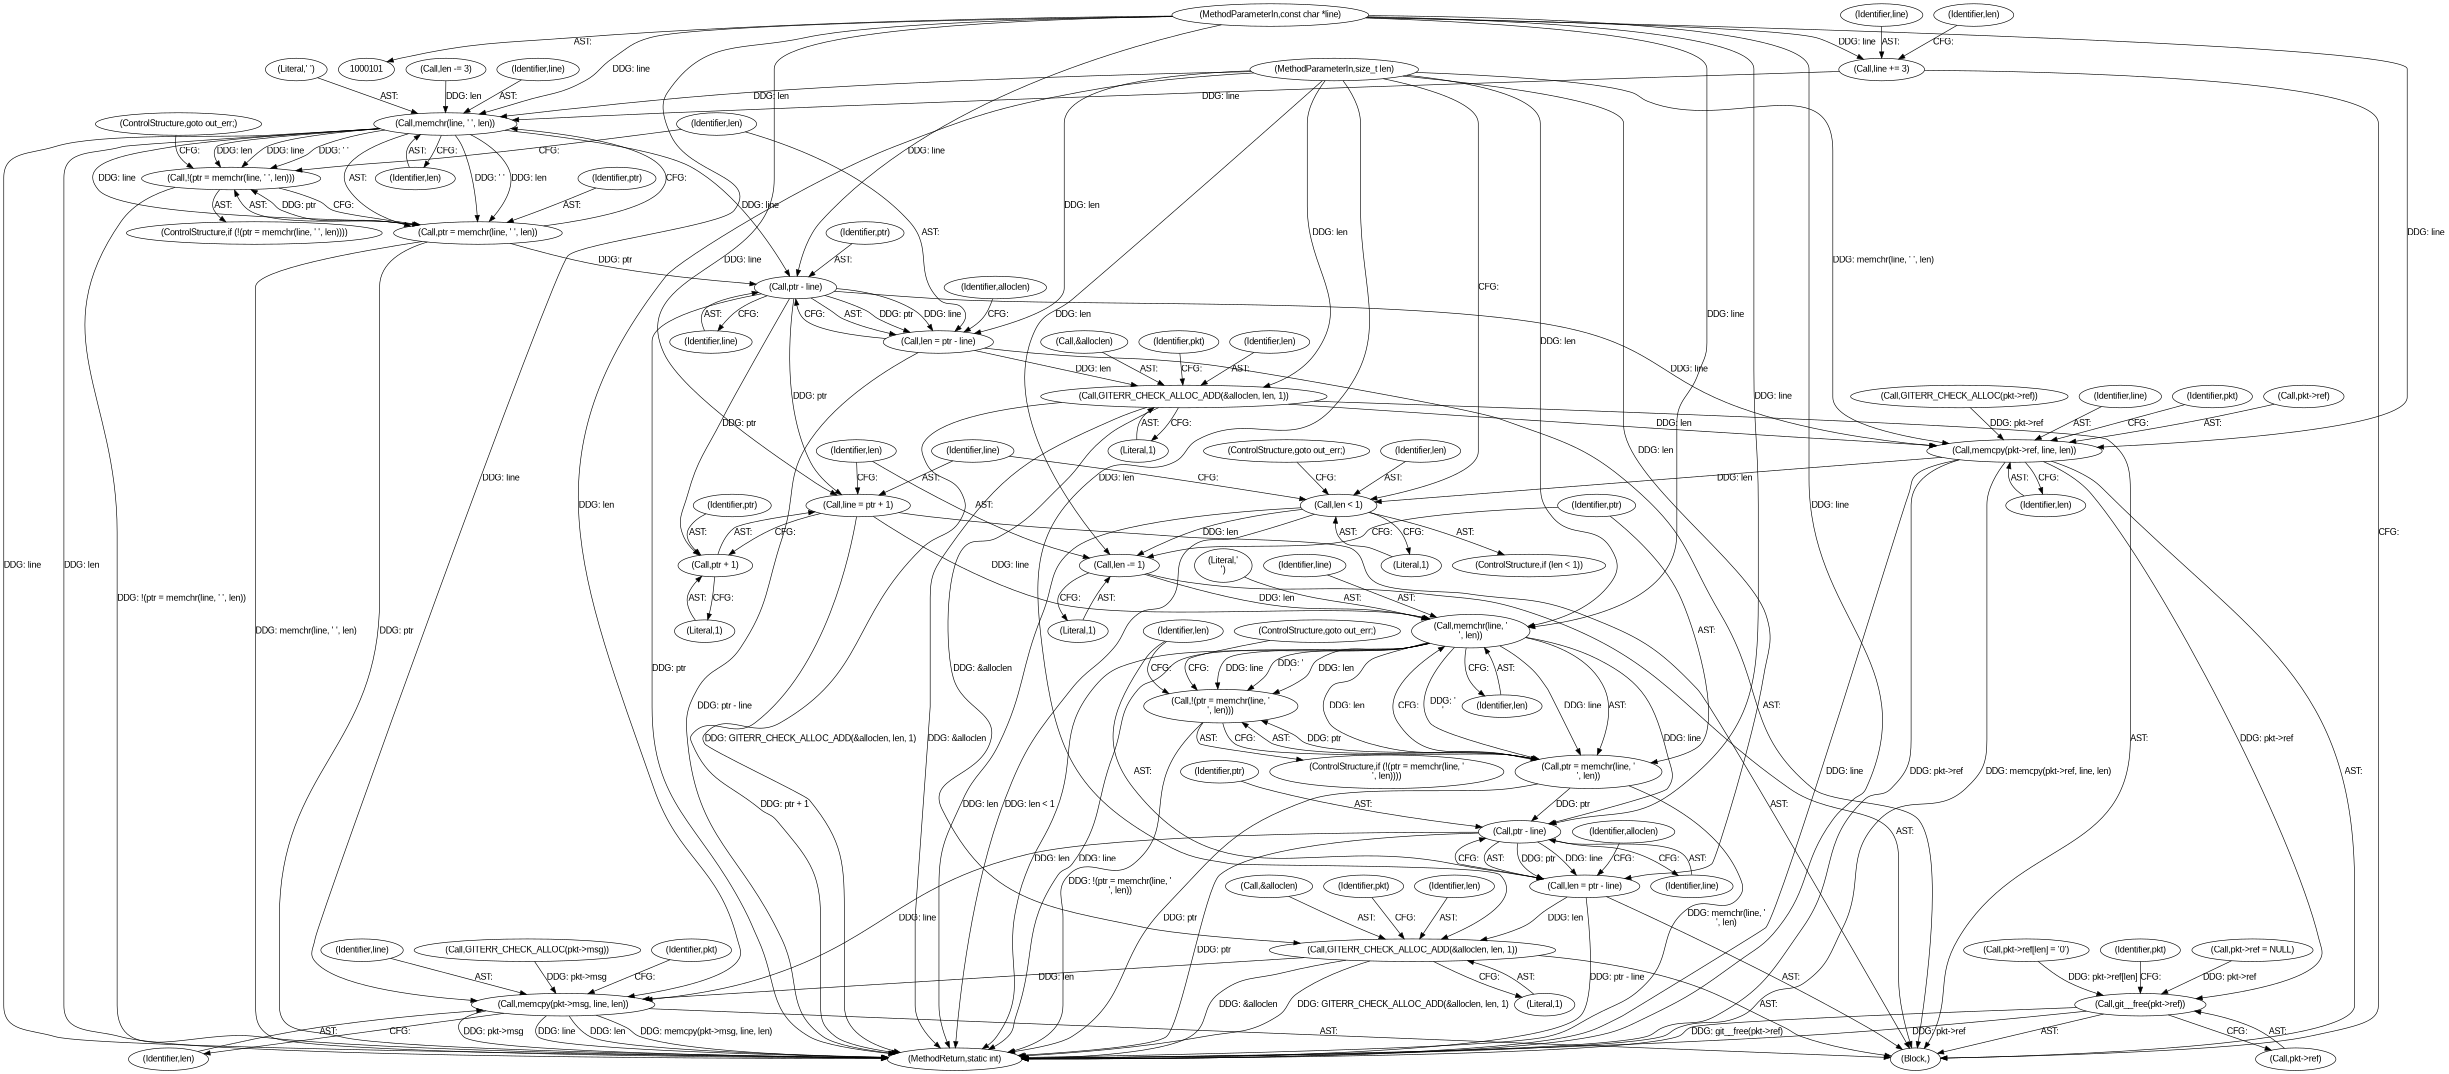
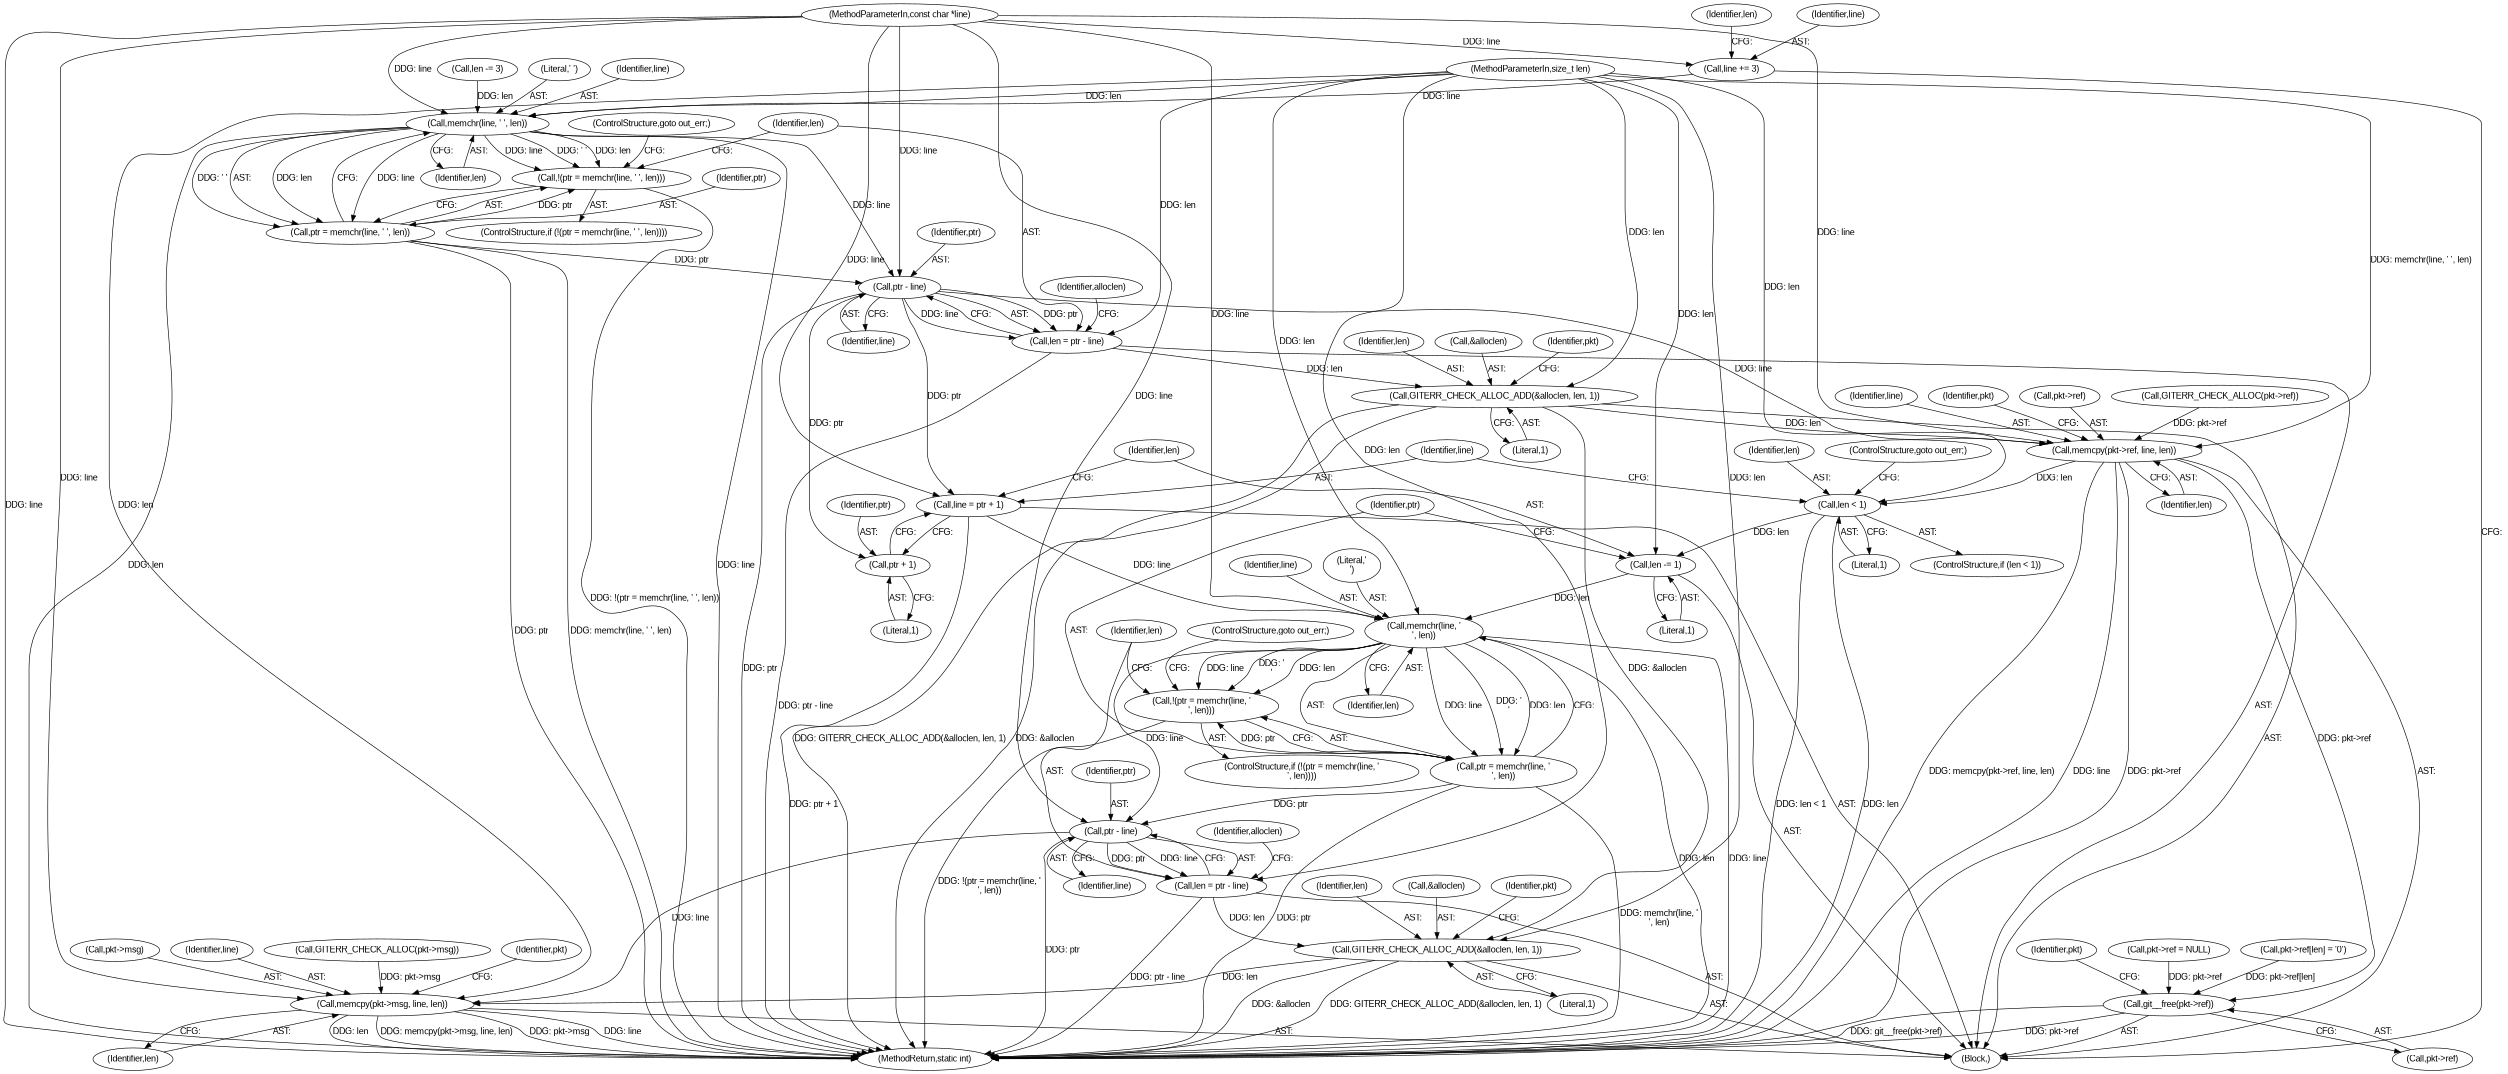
(366, 70) -> none
(1490, 288) -> (1782, 288)
(744, 533) -> (907, 533)
none -> (115, 950)
